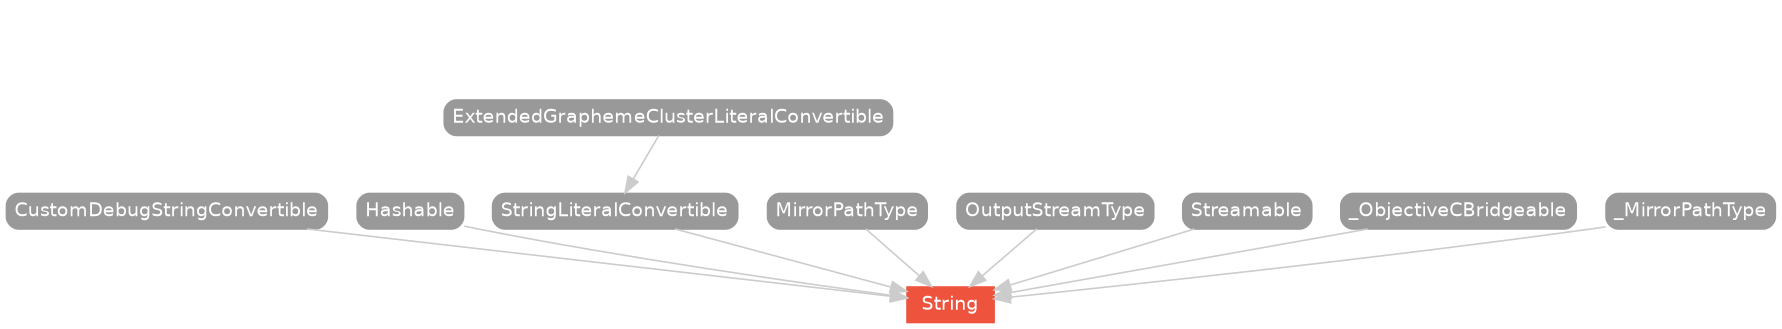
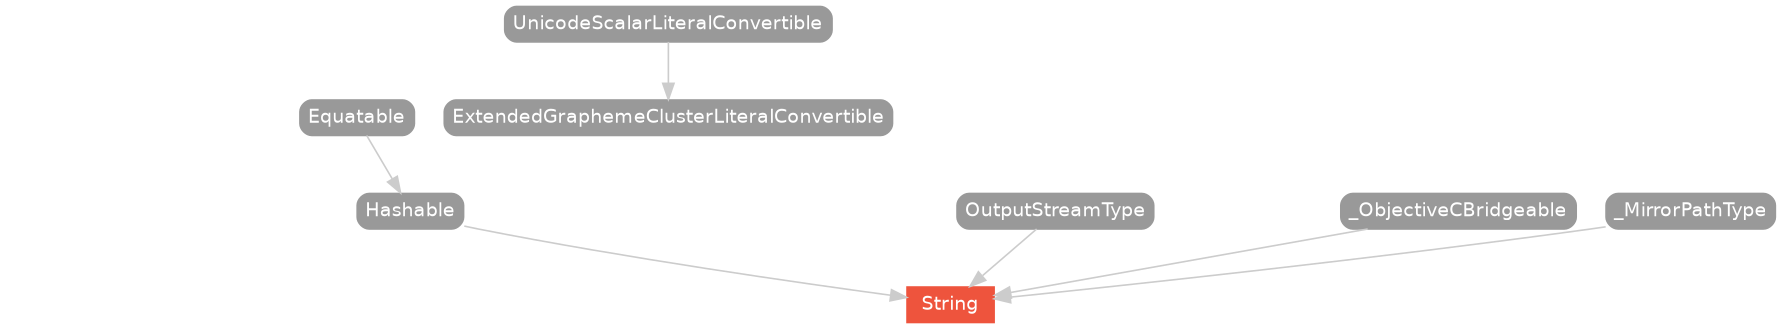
none -> (668, 24)
none -> (357, 118)
(167, 211) -> none
(615, 211) -> none
(847, 211) -> none
(1247, 211) -> none
